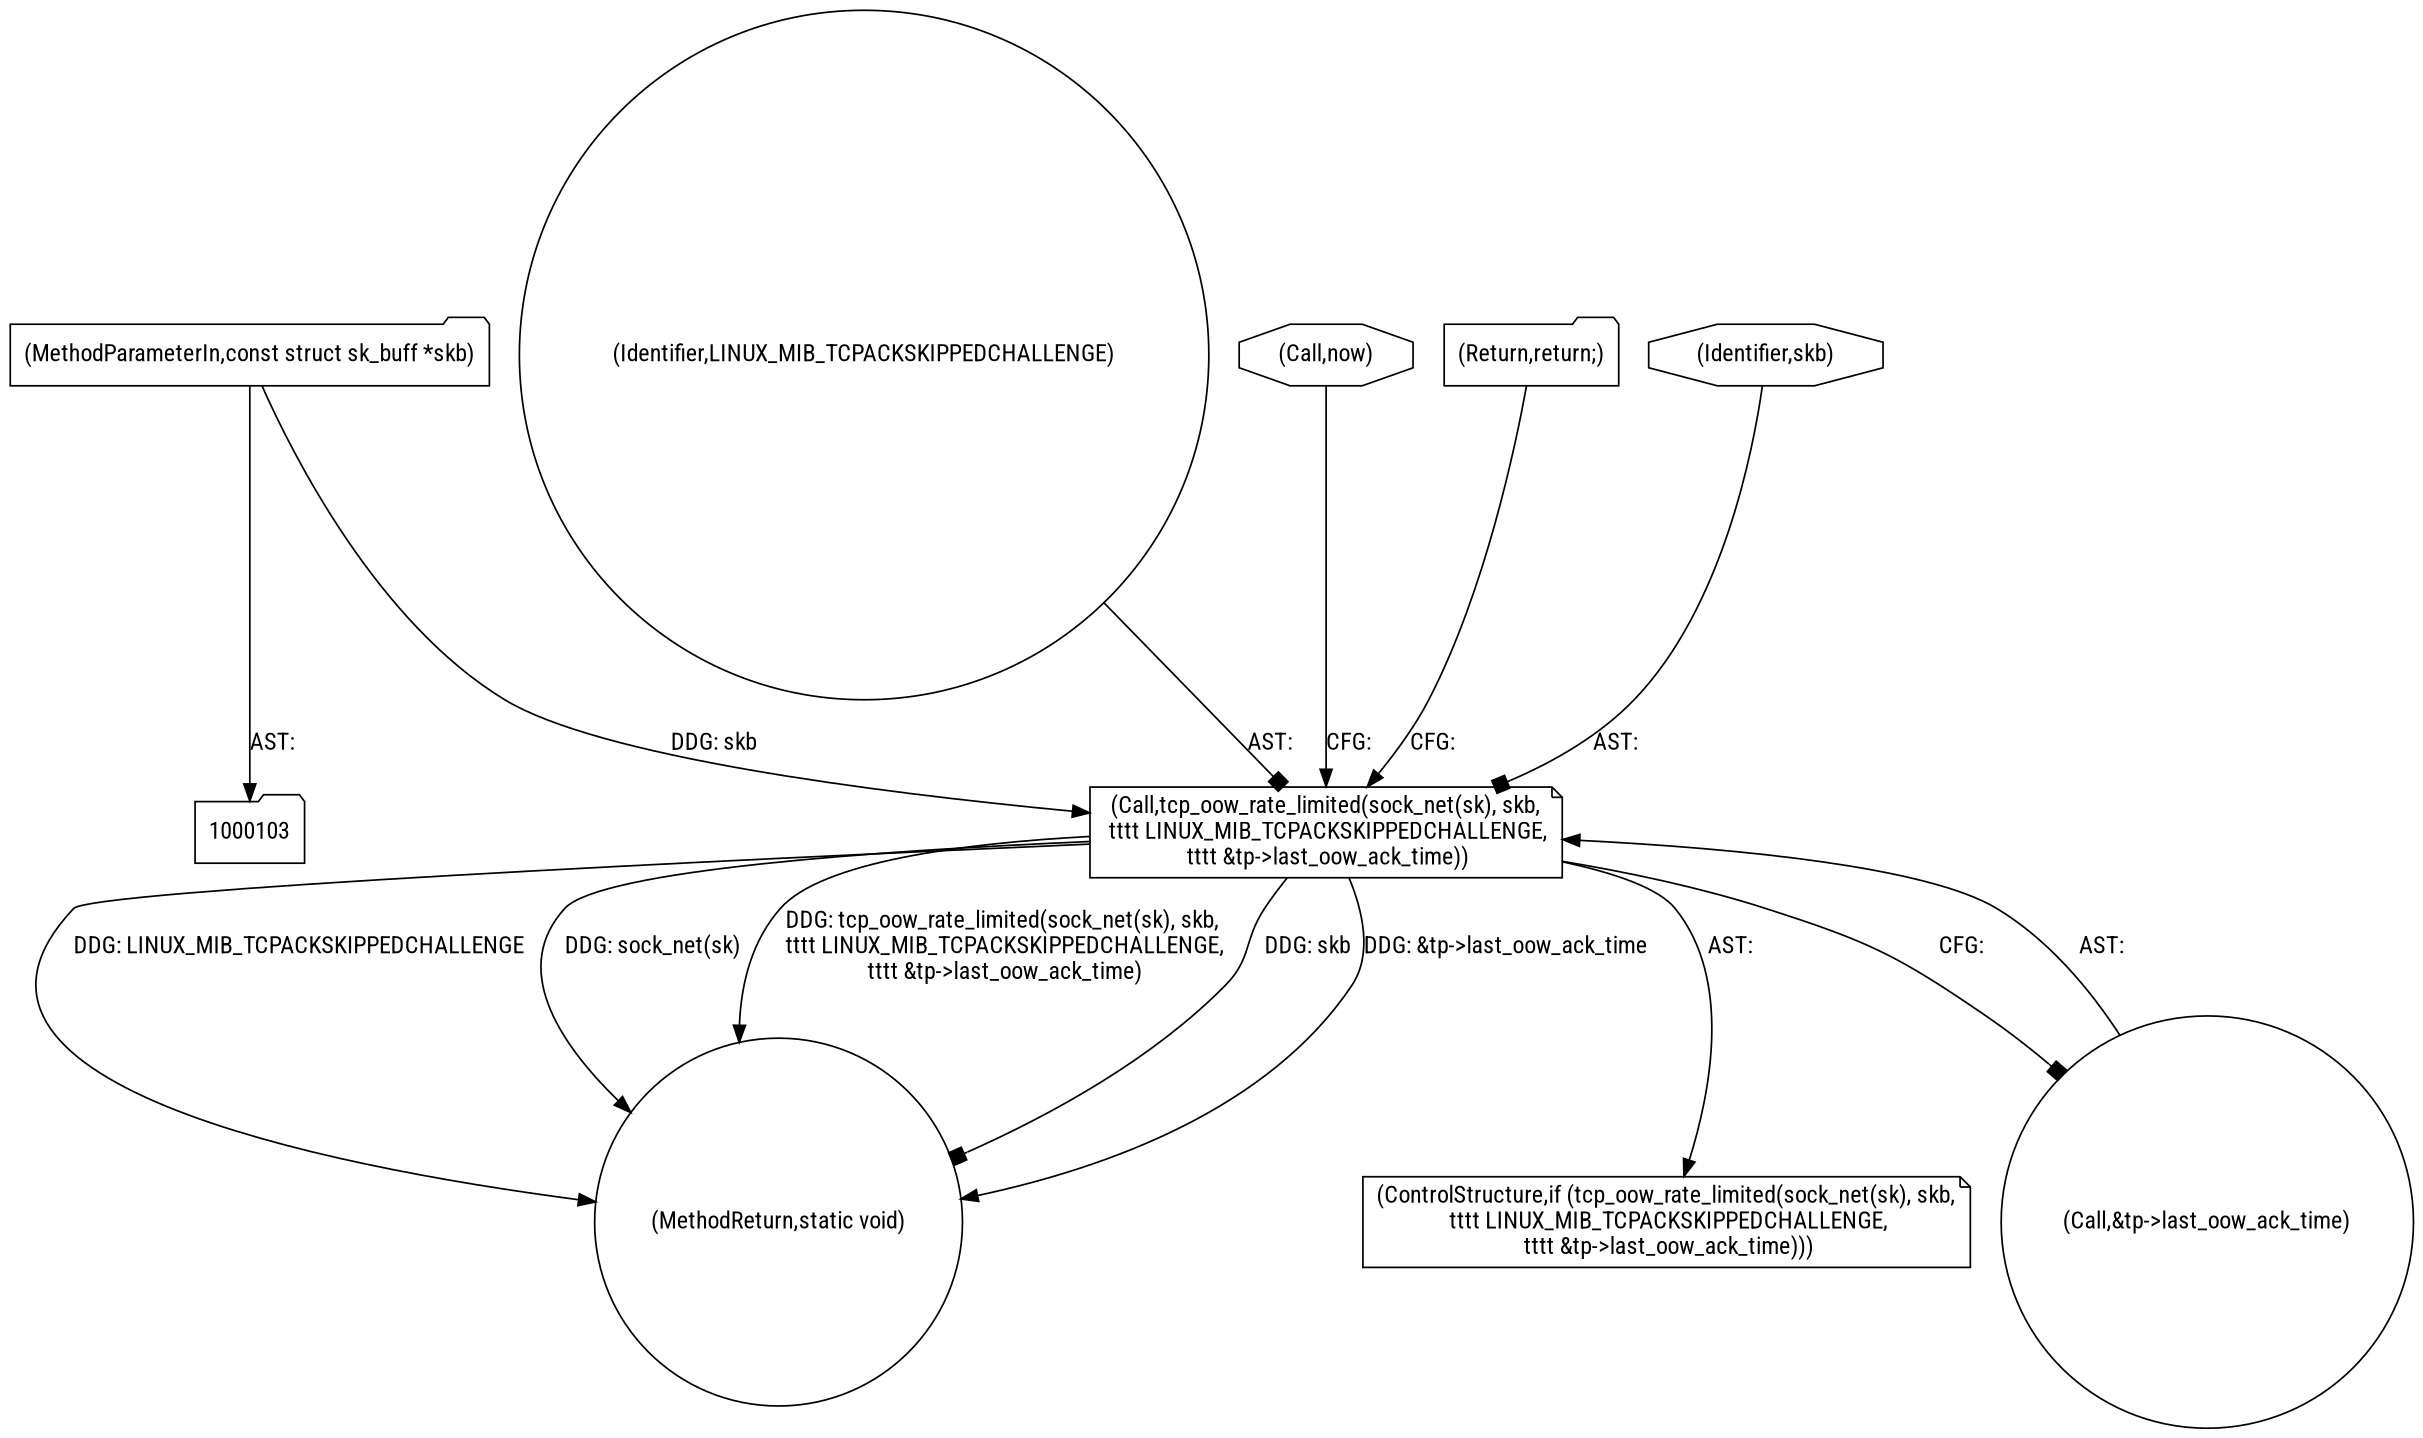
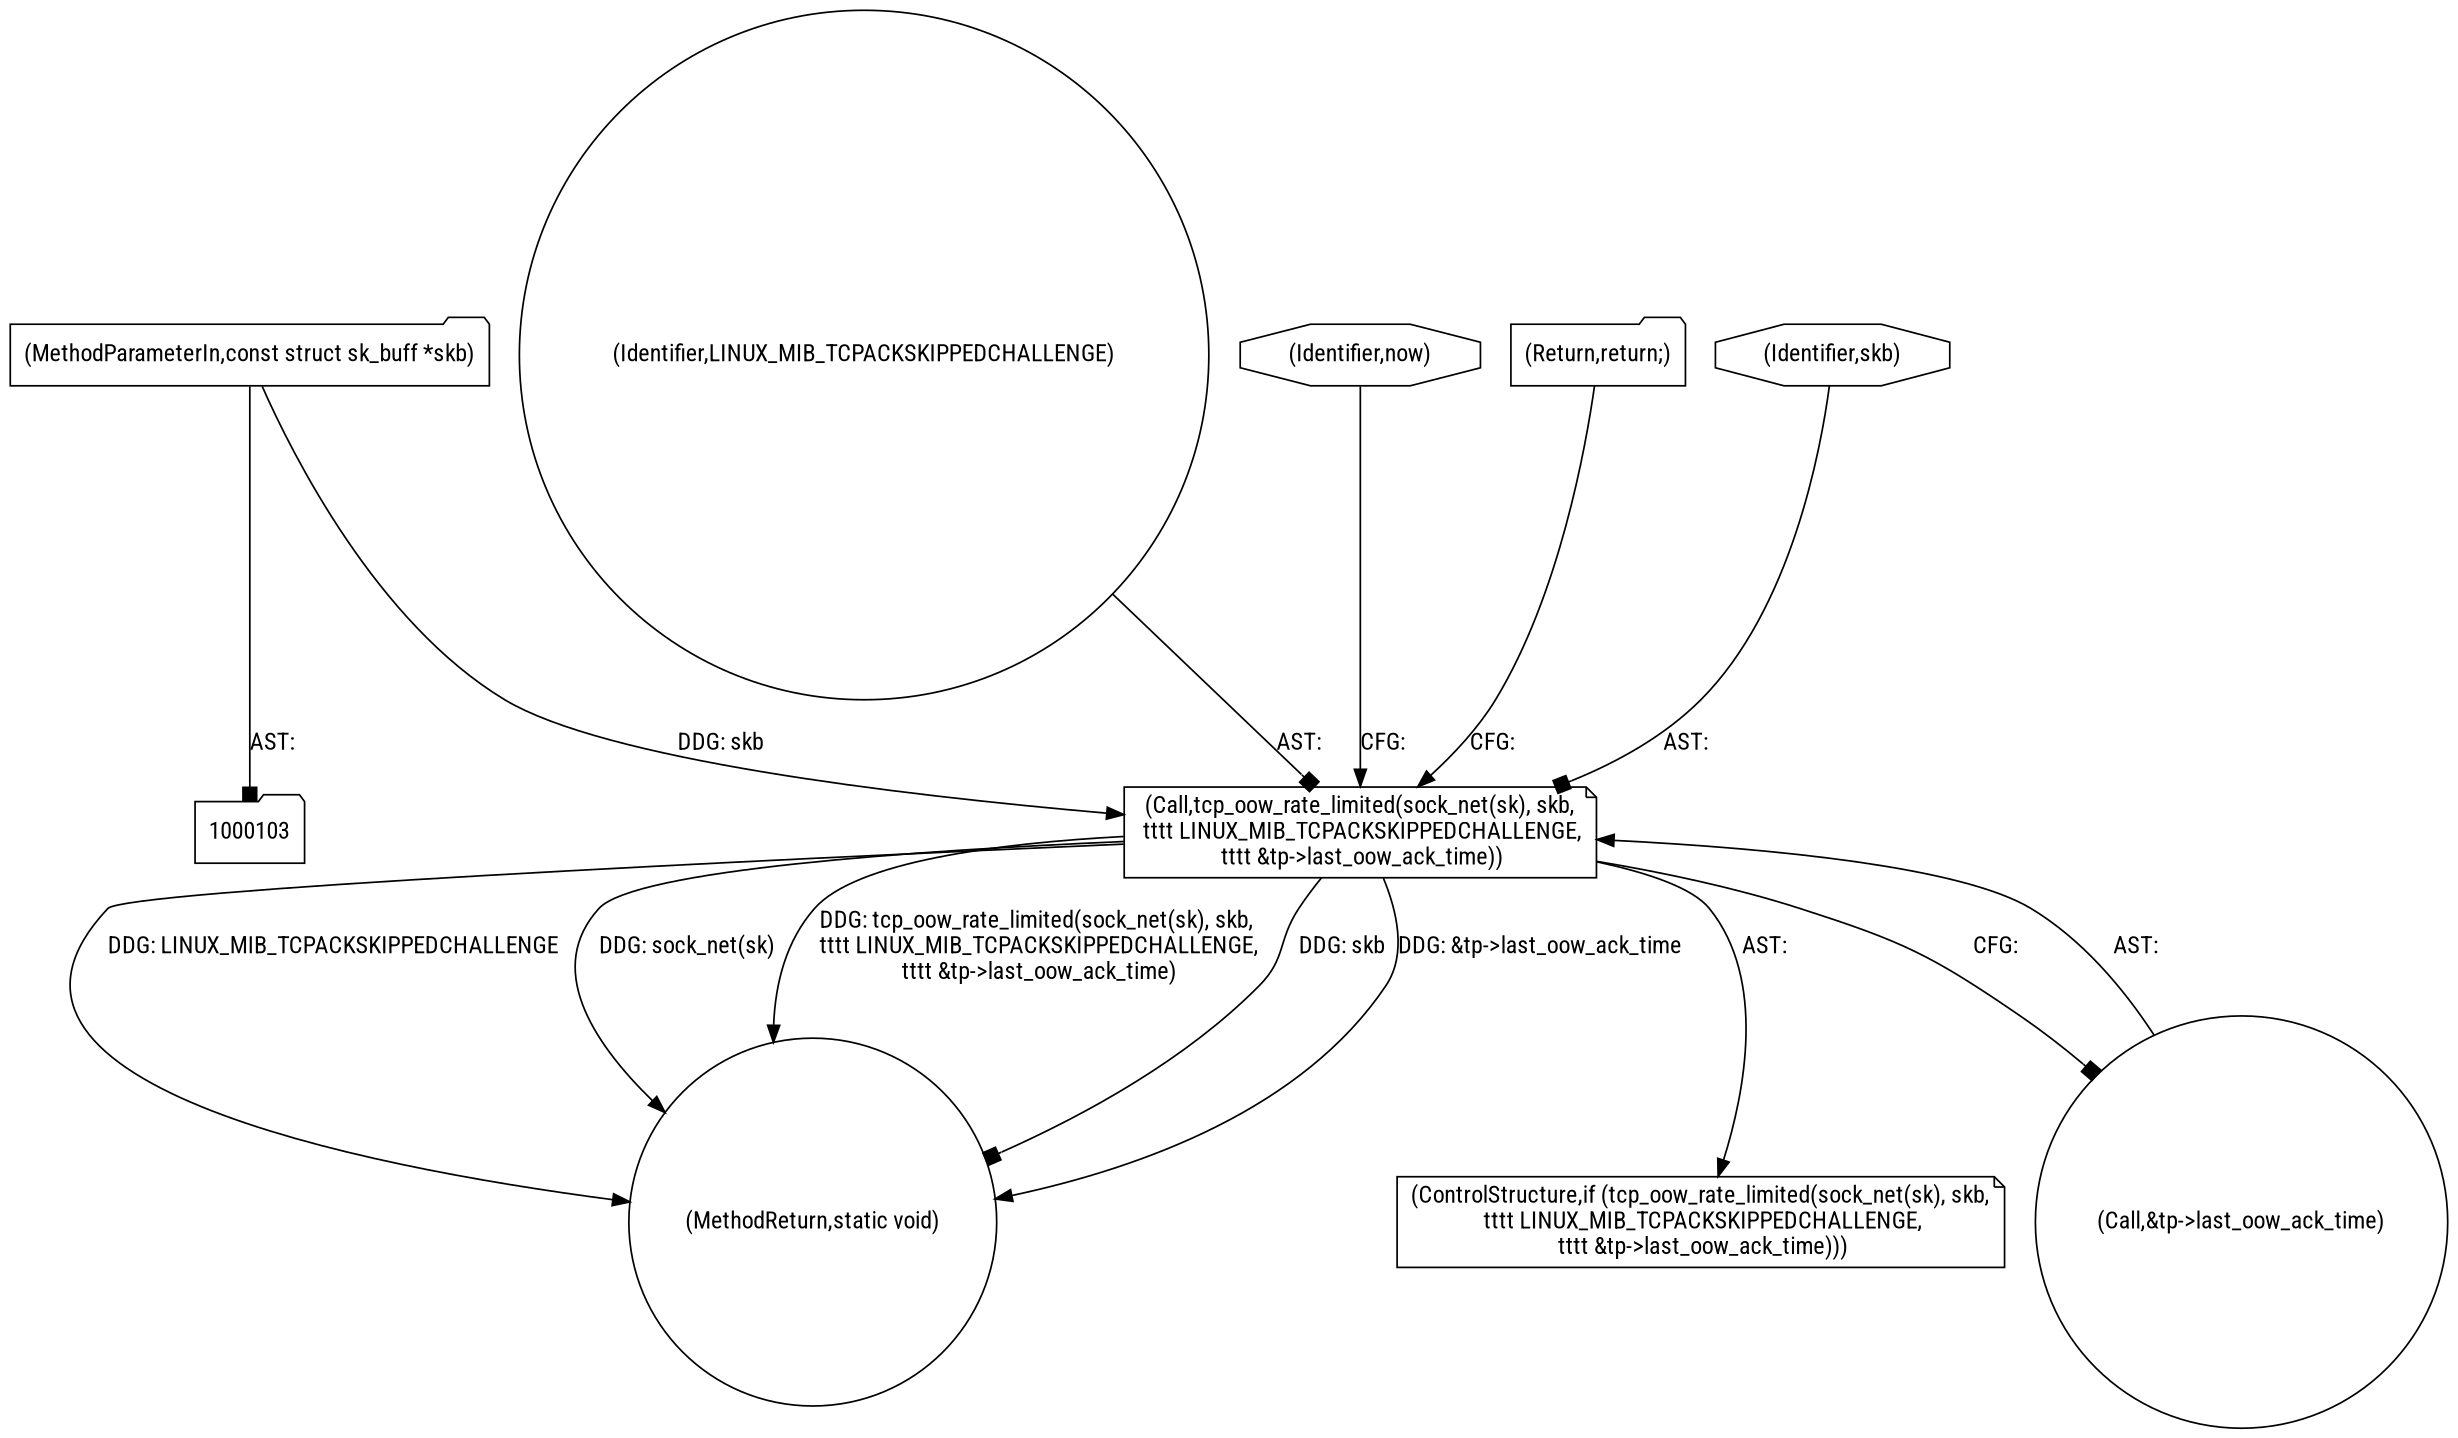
(1326, 355) -> (1360, 355)
(250, 585) -> (250, 585)
